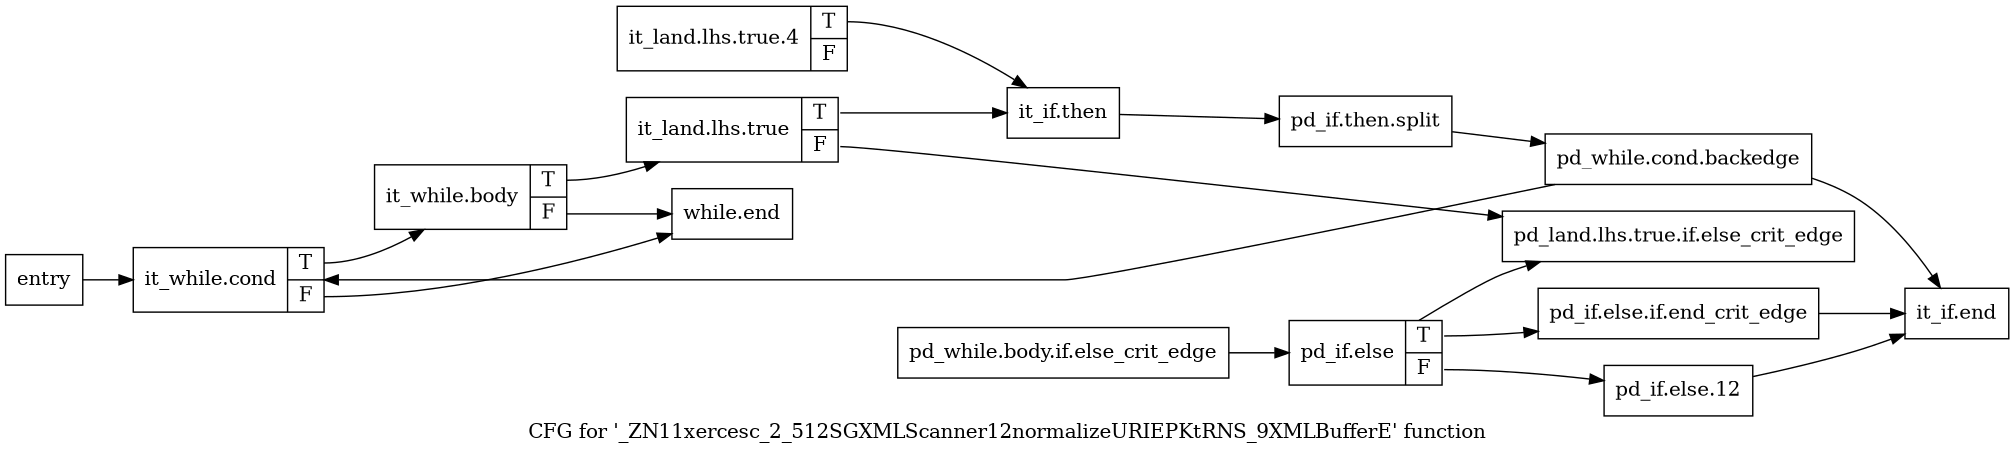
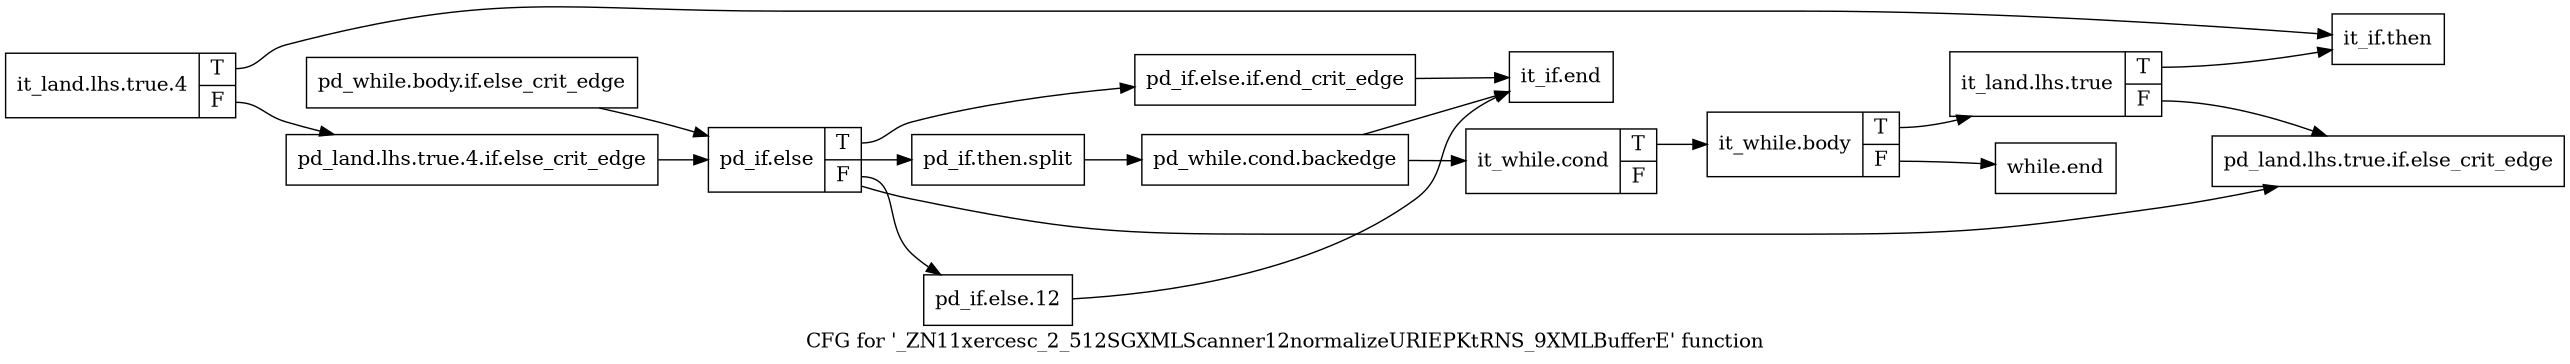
(1192, 117) -> (880, 160)
none -> (472, 160)
(535, 270) -> none
(44, 280) -> none
